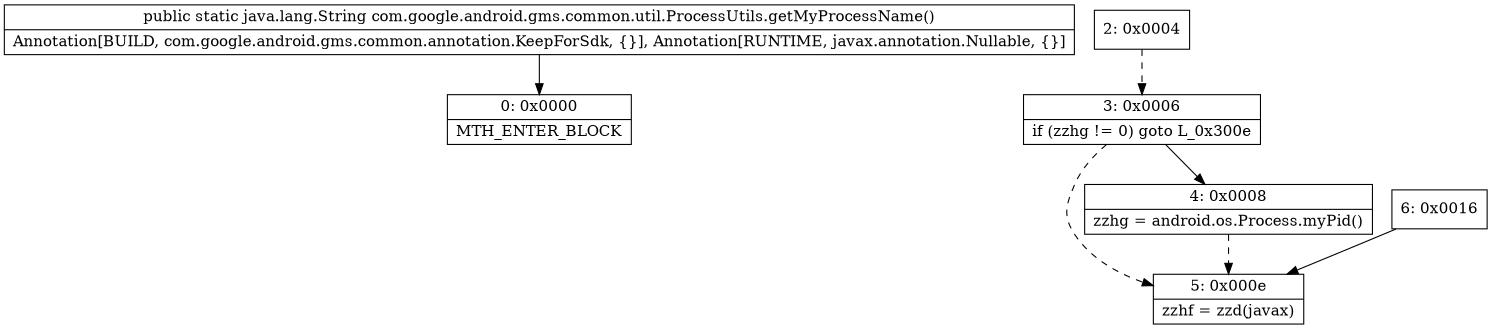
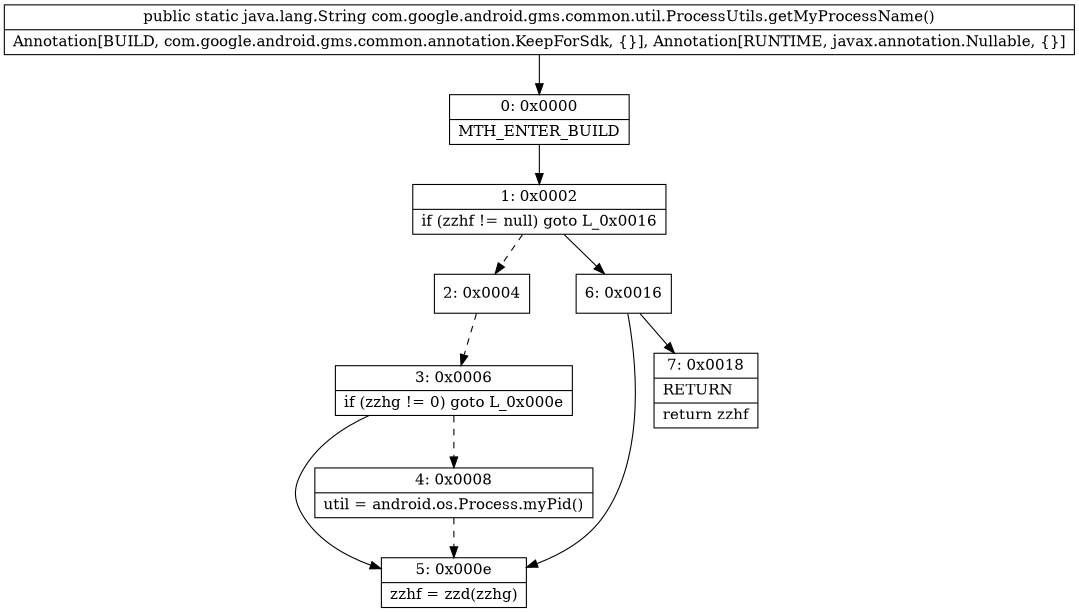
(539, 131) -> (539, 131)
(1142, 131) -> (454, 402)
(1181, 161) -> (454, 436)
none -> (539, 209)
(1229, 221) -> (454, 505)
(1070, 226) -> (296, 492)
(1229, 311) -> (454, 595)
none -> (706, 391)
